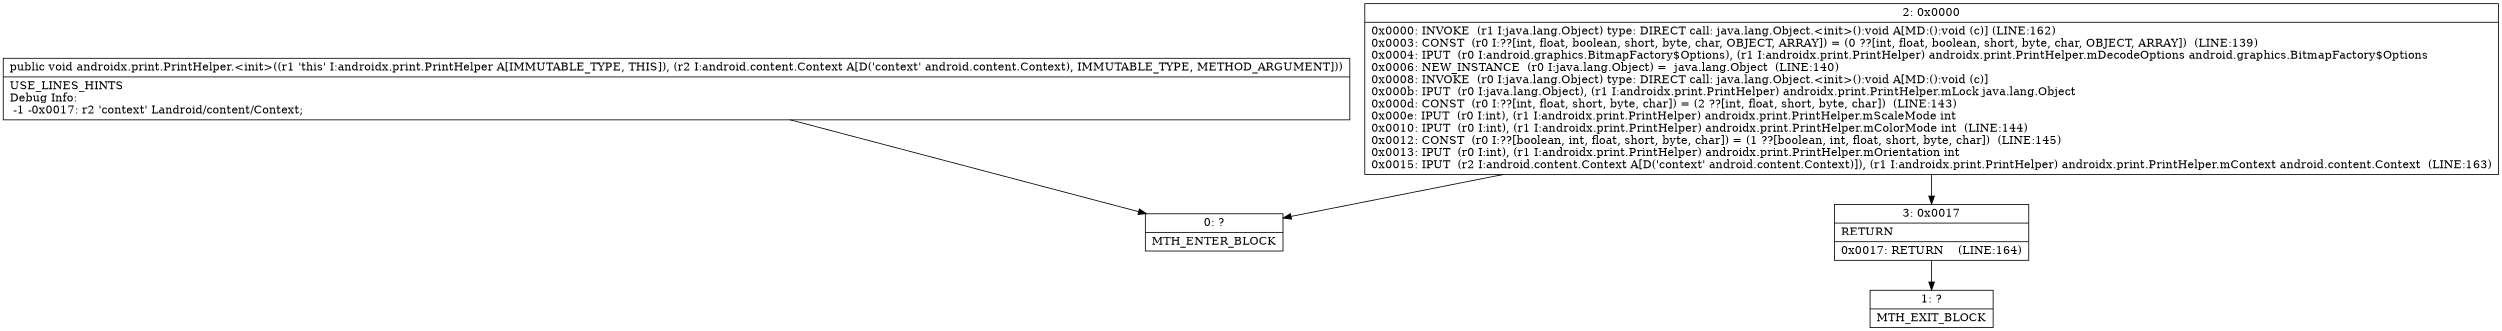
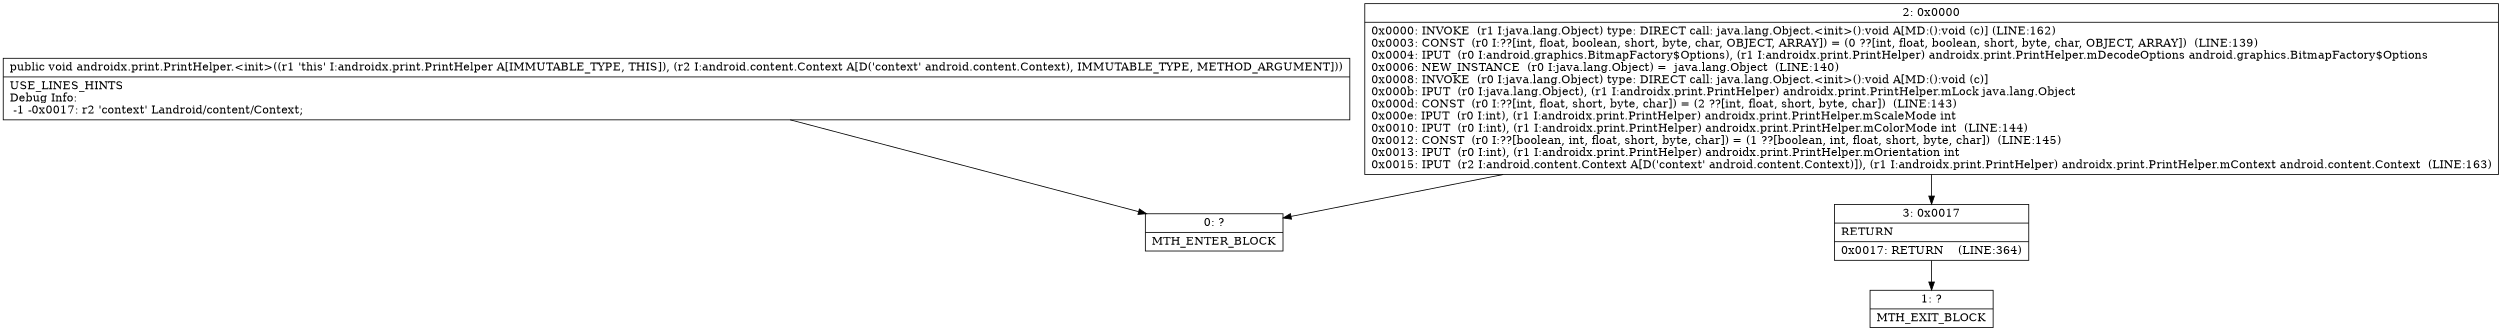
(1932, 251) -> (1932, 251)
